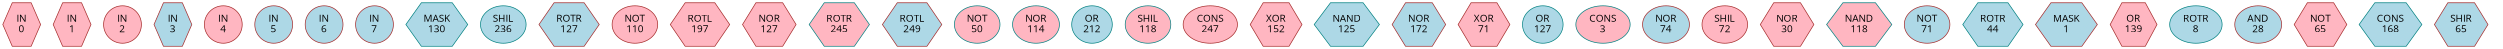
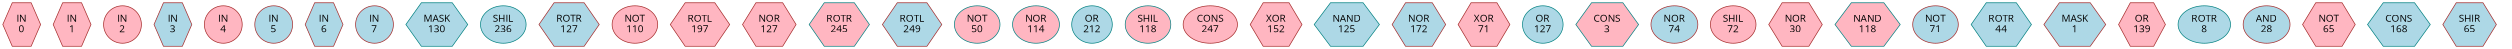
(324, 25) -> (324, 25)
(1603, 25) -> (1607, 25)
